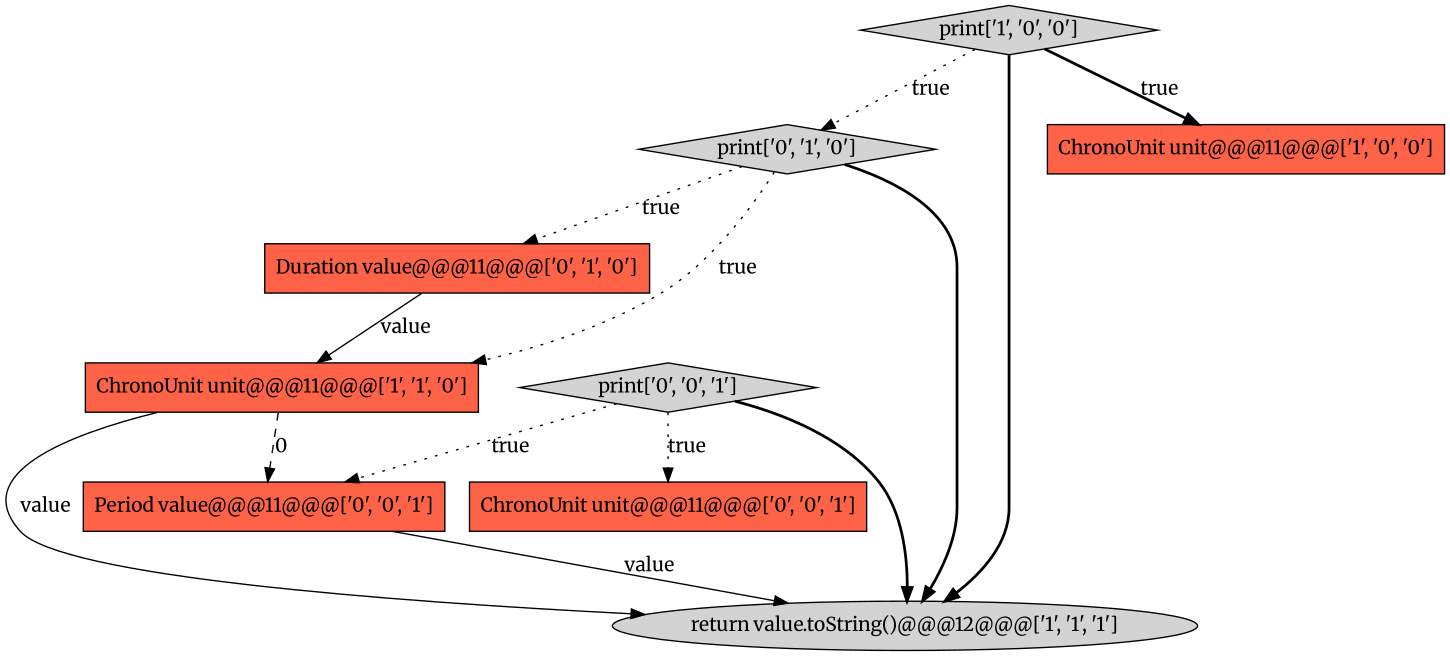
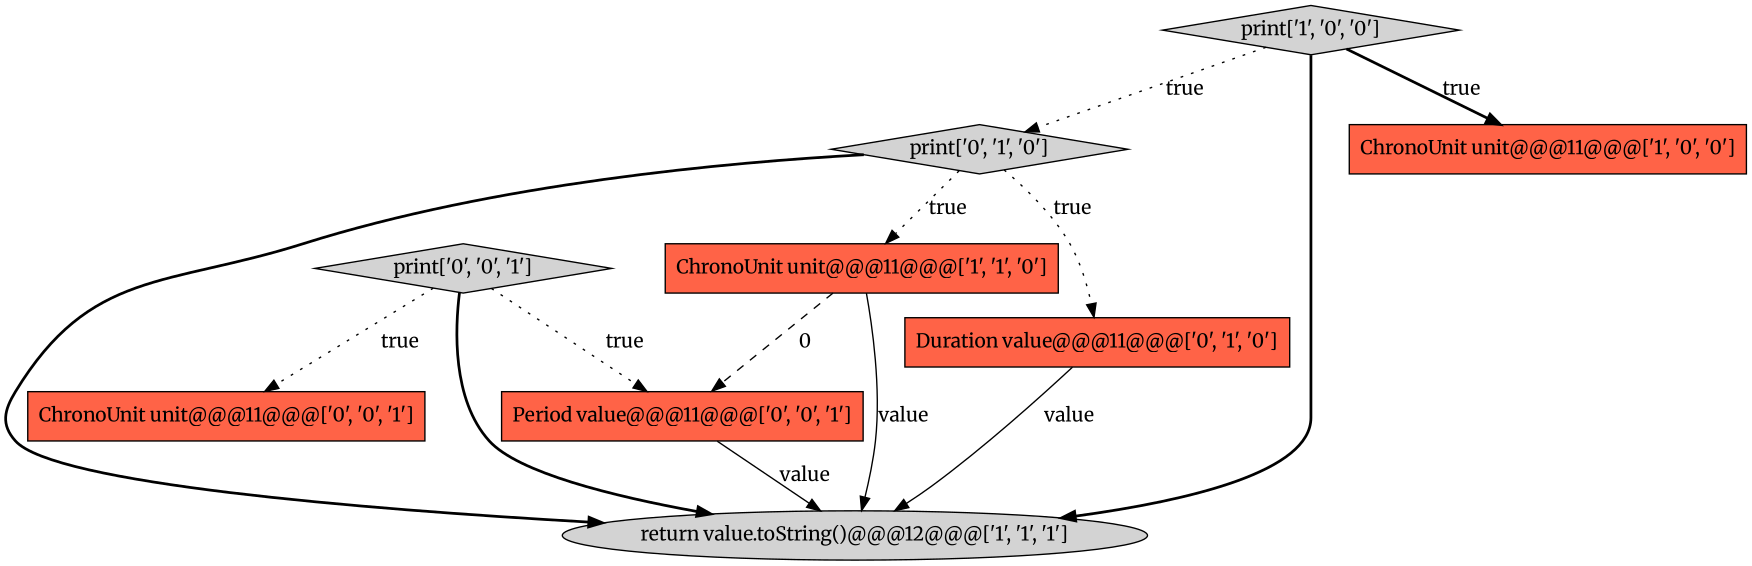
(375, 324) -> (992, 438)
